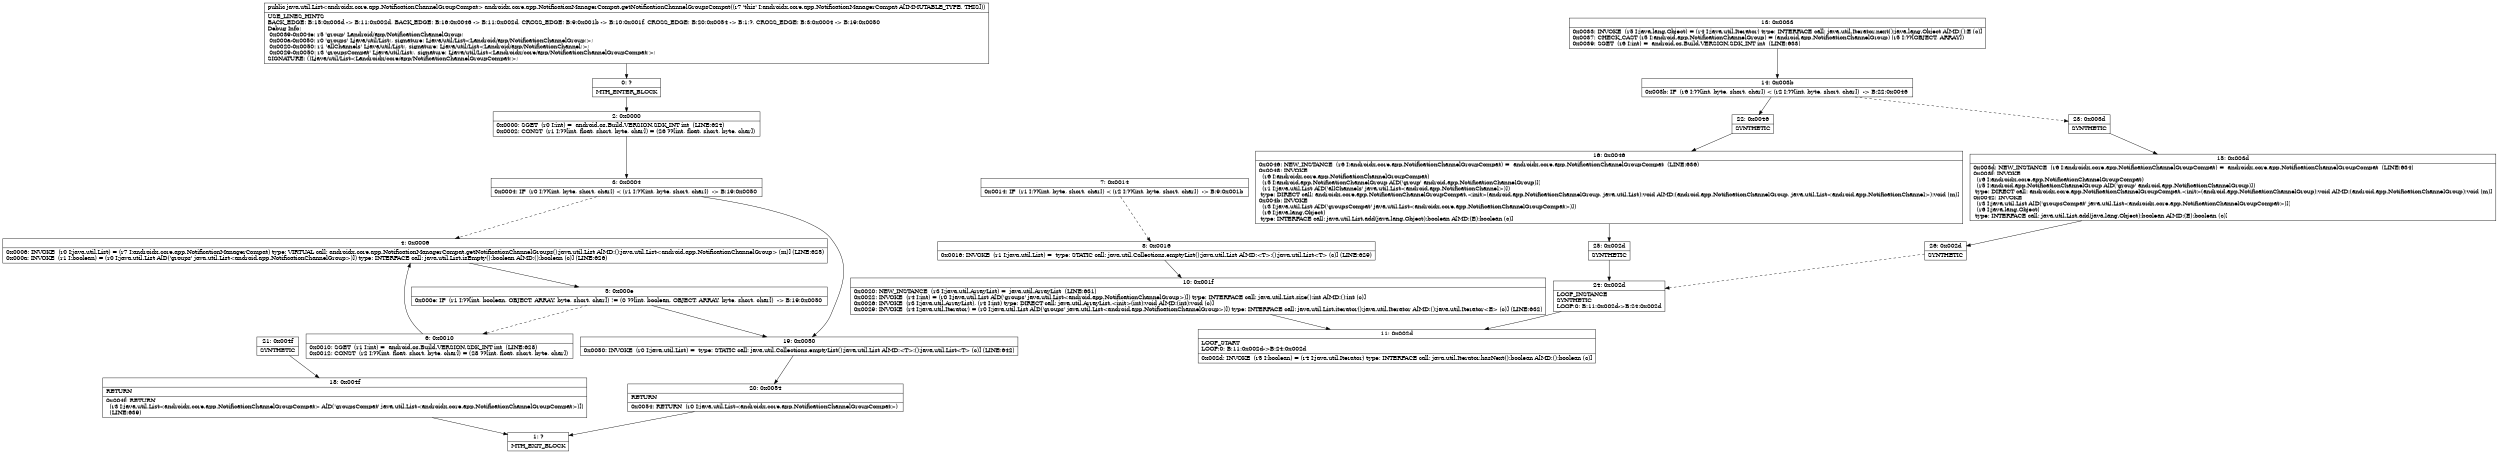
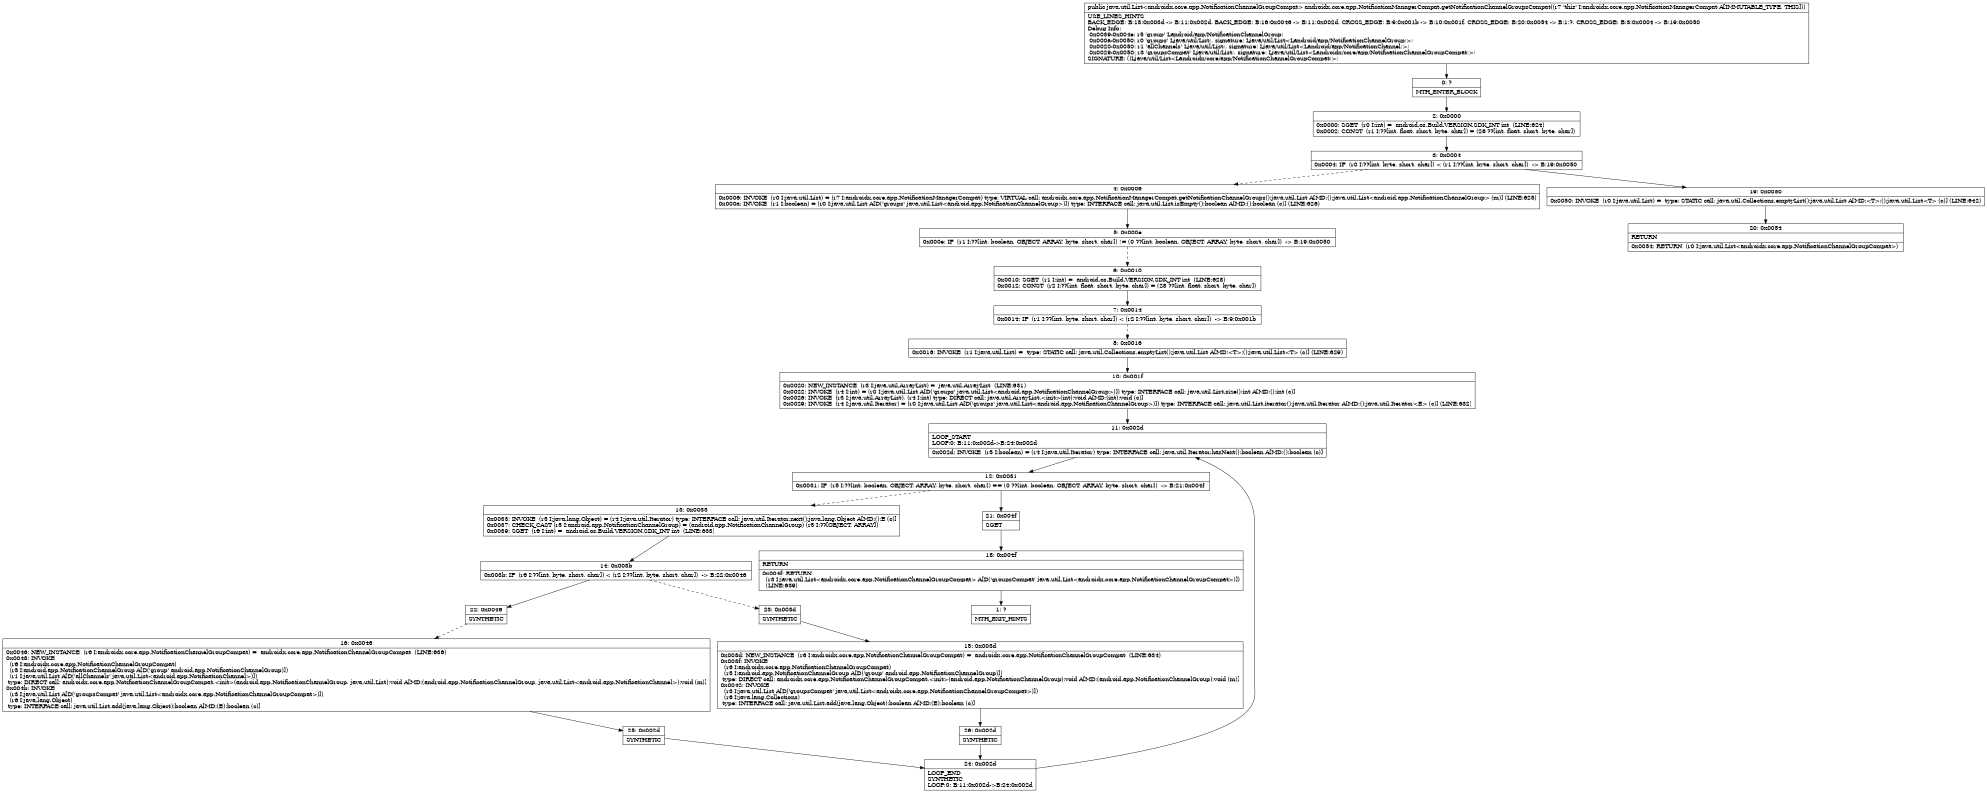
(1714, 141) -> (453, 631)
(2007, 210) -> (760, 698)
(1797, 271) -> (980, 750)
(1582, 295) -> (944, 773)
(405, 303) -> (1128, 296)
(707, 321) -> none
(278, 351) -> (994, 525)
(634, 423) -> none
(538, 446) -> (1001, 619)
none -> (1001, 481)
